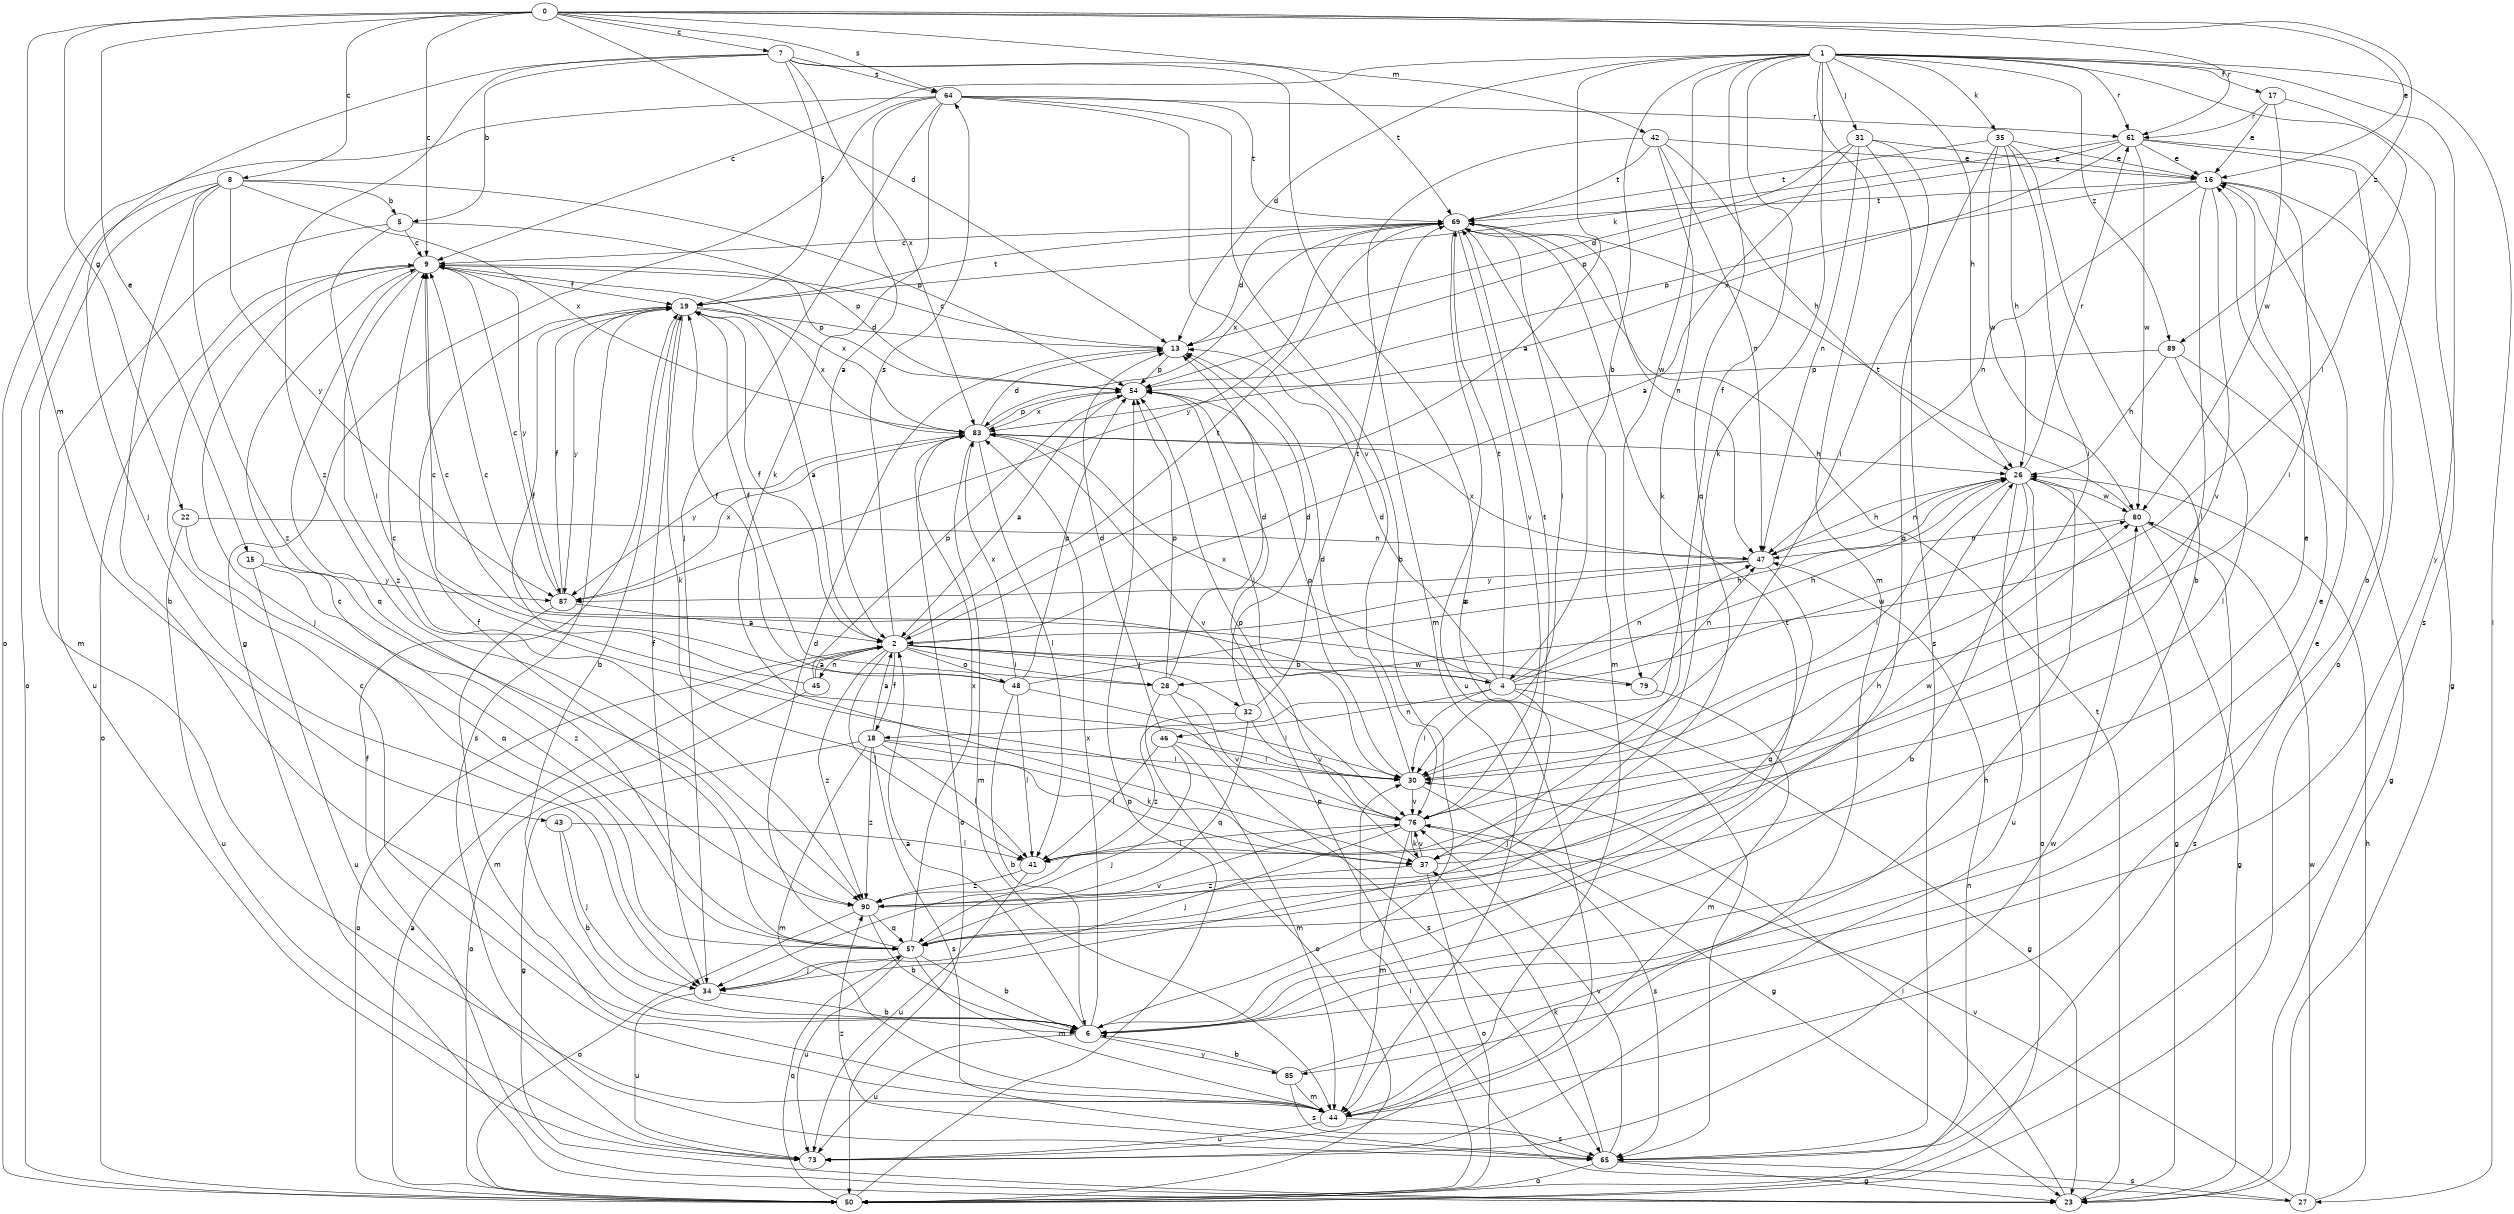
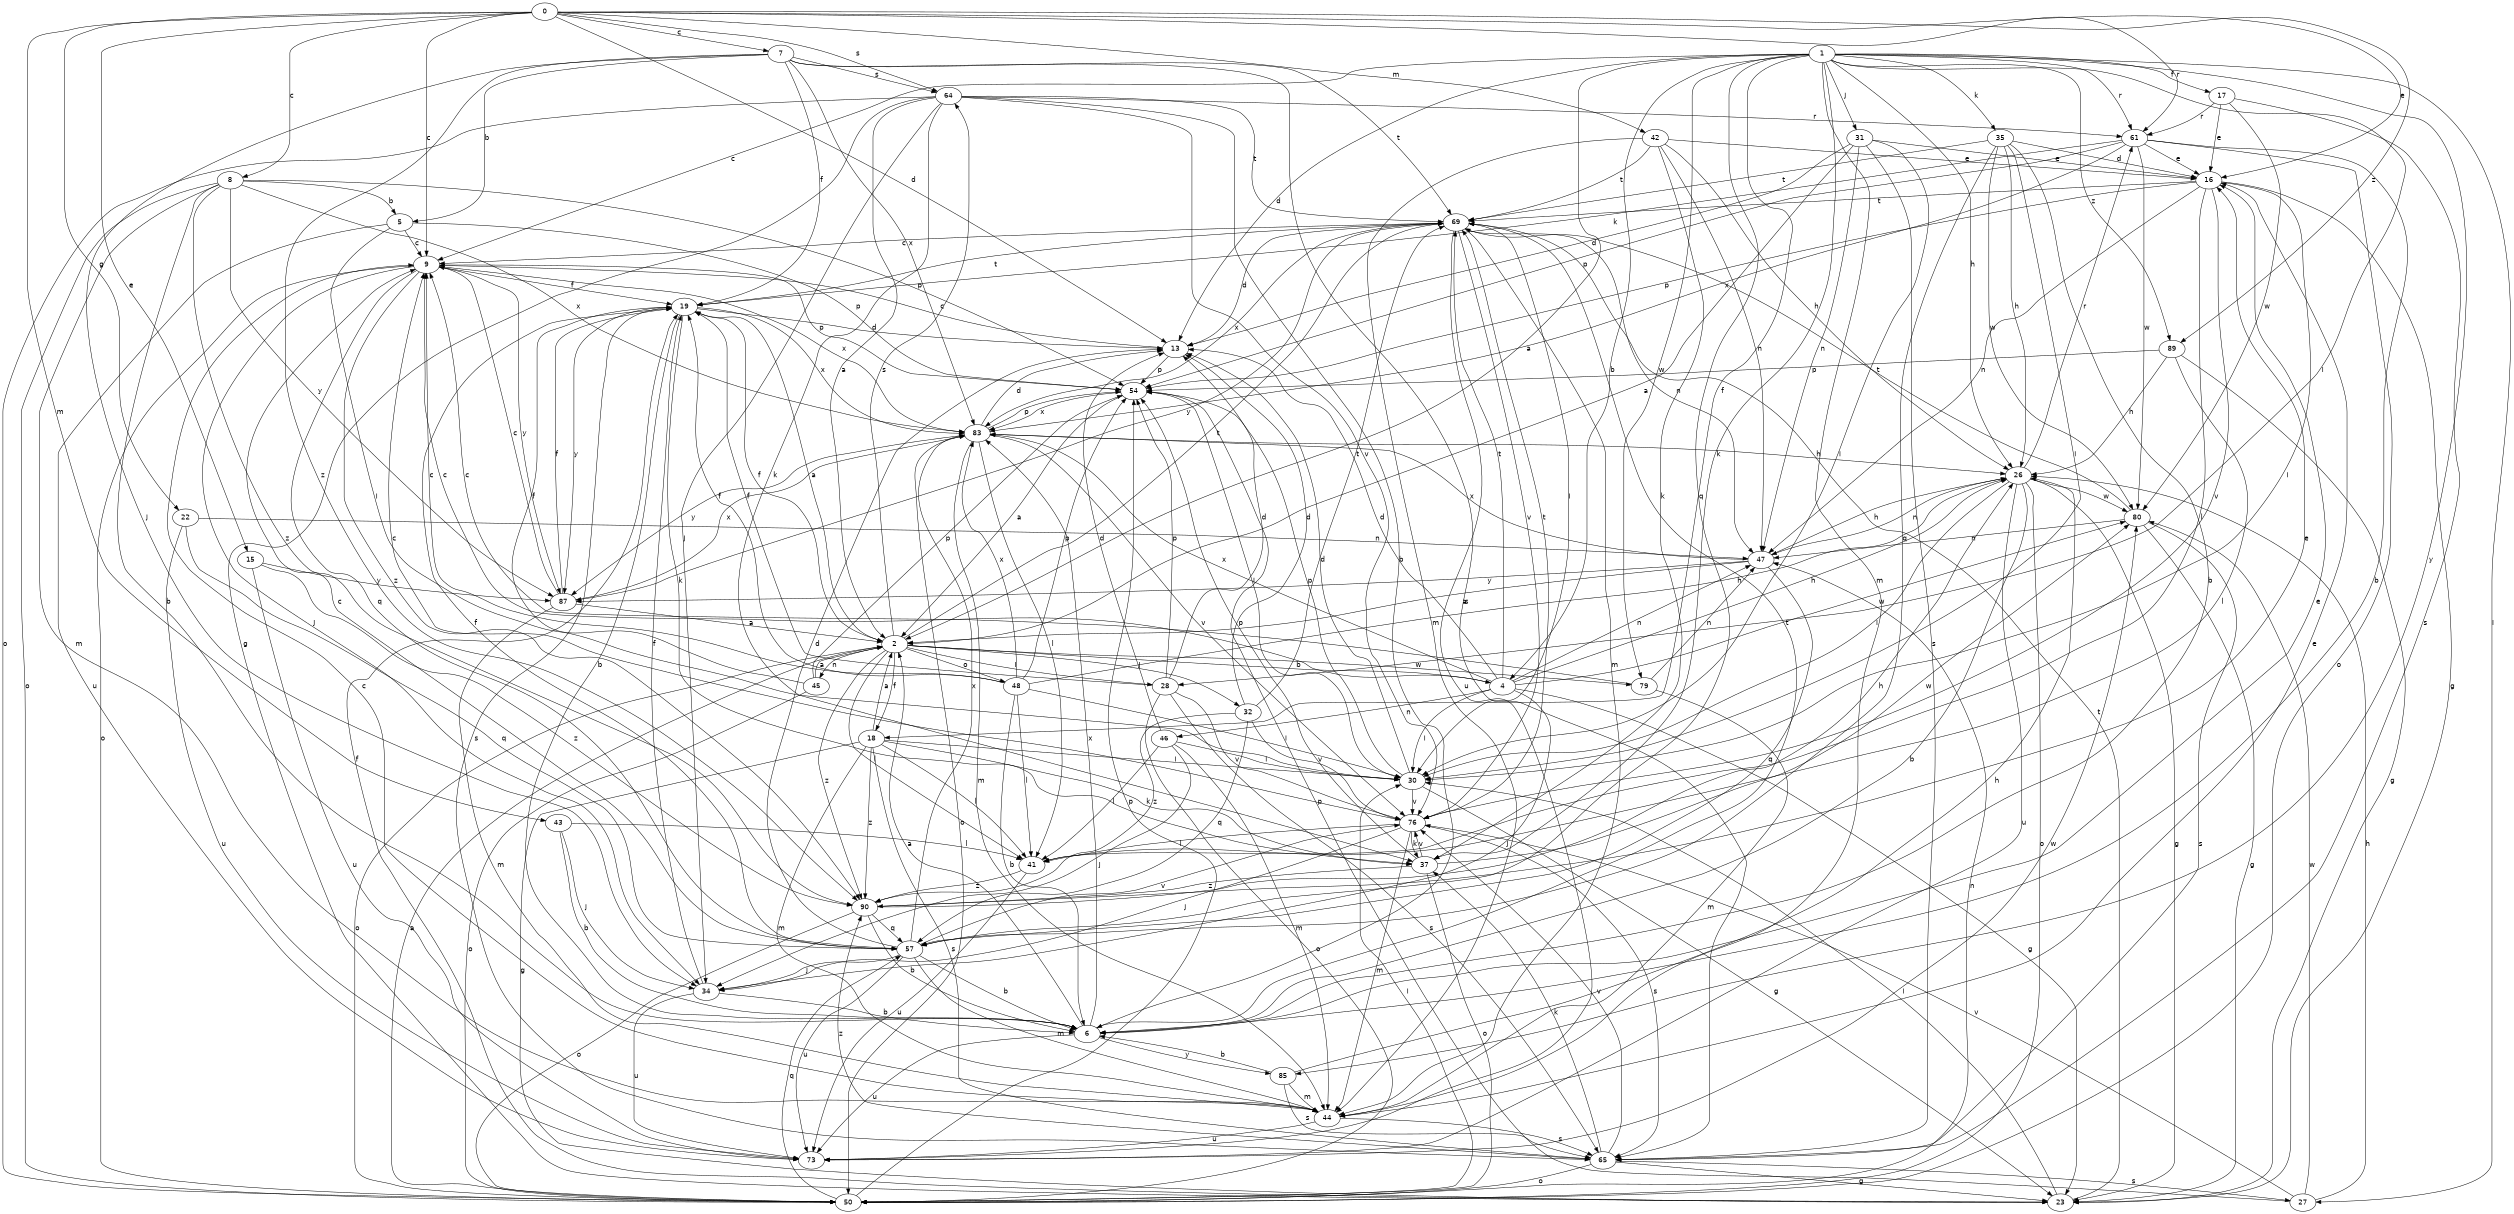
(2119, 159) -> (2119, 159)
